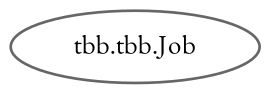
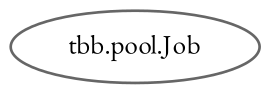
(135, 47) -> (135, 47)
